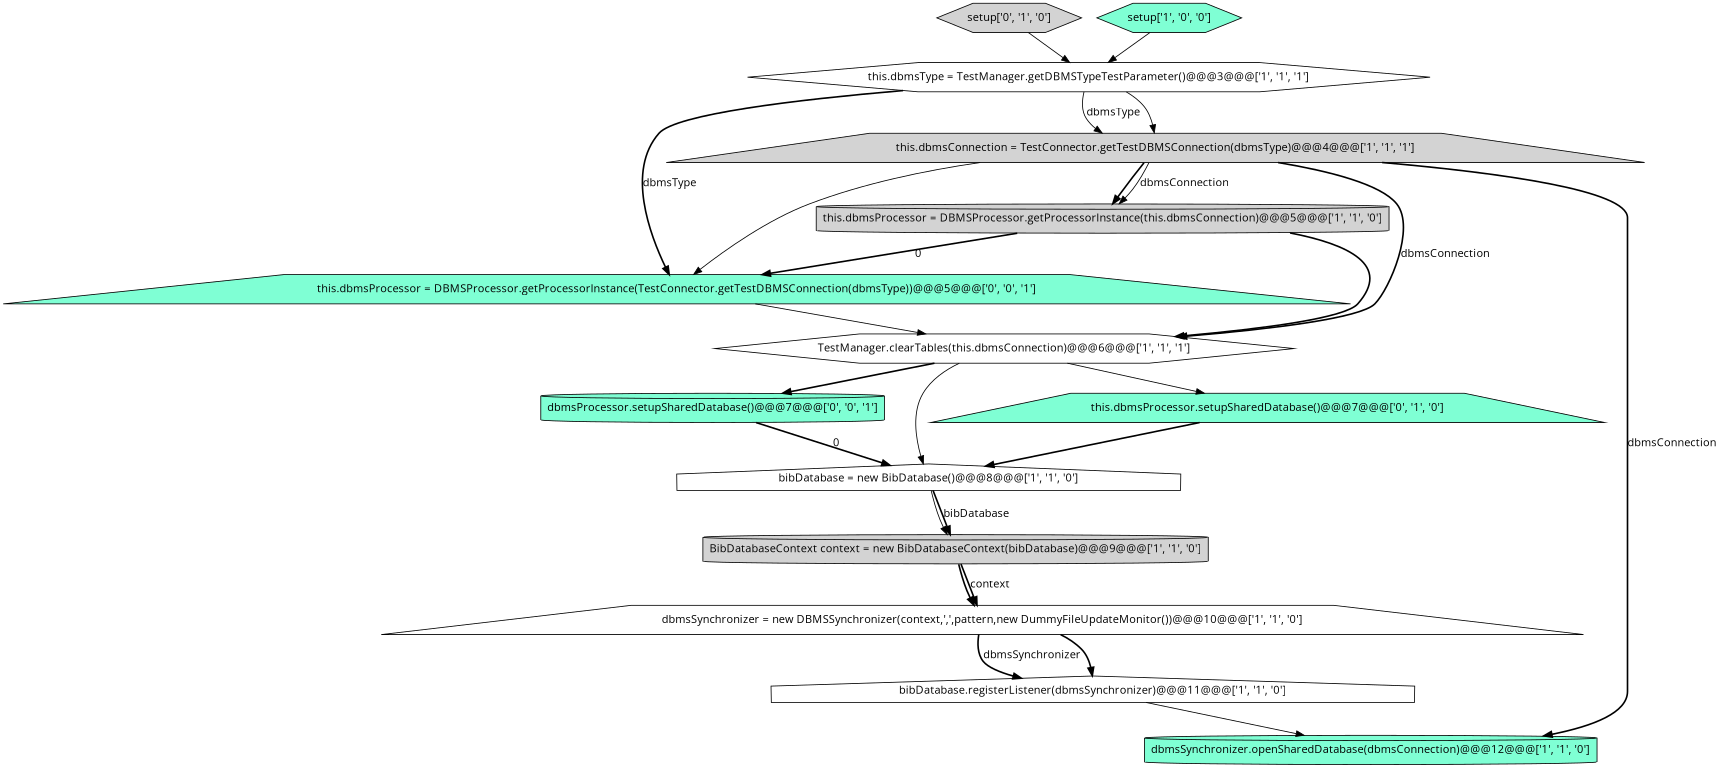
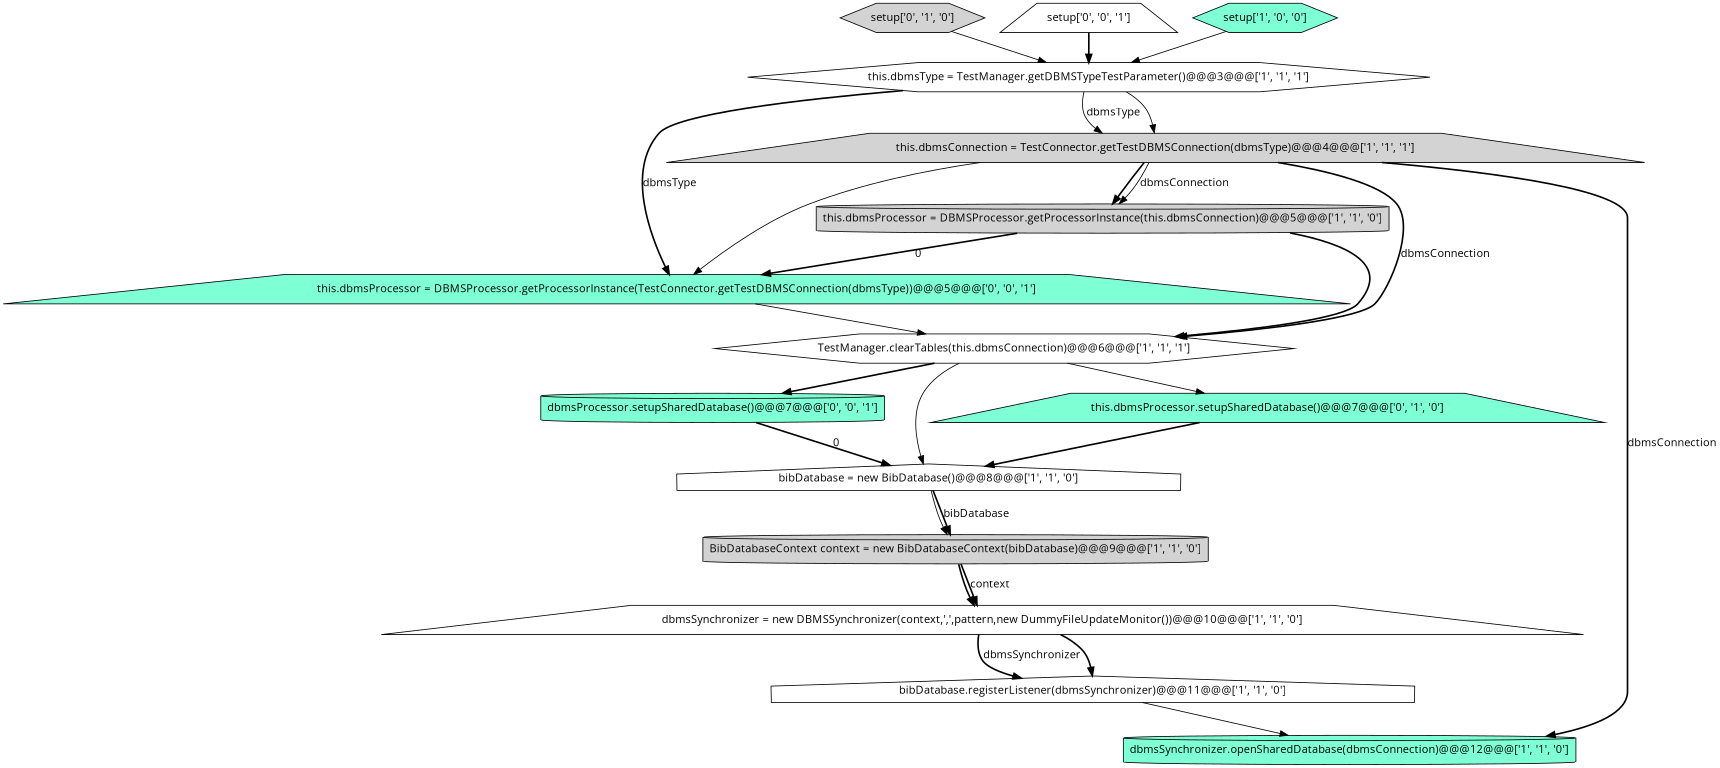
none -> (1089, 18)
